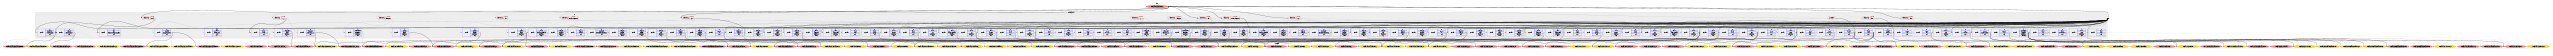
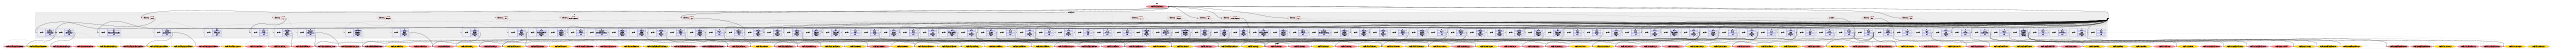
(326, 47) -> (326, 47)
(444, 47) -> (444, 47)
(657, 47) -> (657, 47)
(685, 47) -> (685, 47)
(1183, 47) -> (1183, 47)
(1300, 47) -> (1300, 47)
(1417, 47) -> (1417, 47)
(1487, 47) -> (1487, 47)
(1604, 47) -> (1604, 47)
(1767, 47) -> (1767, 47)
(2211, 47) -> (2211, 47)
(2375, 47) -> none
(2515, 47) -> (2515, 47)
